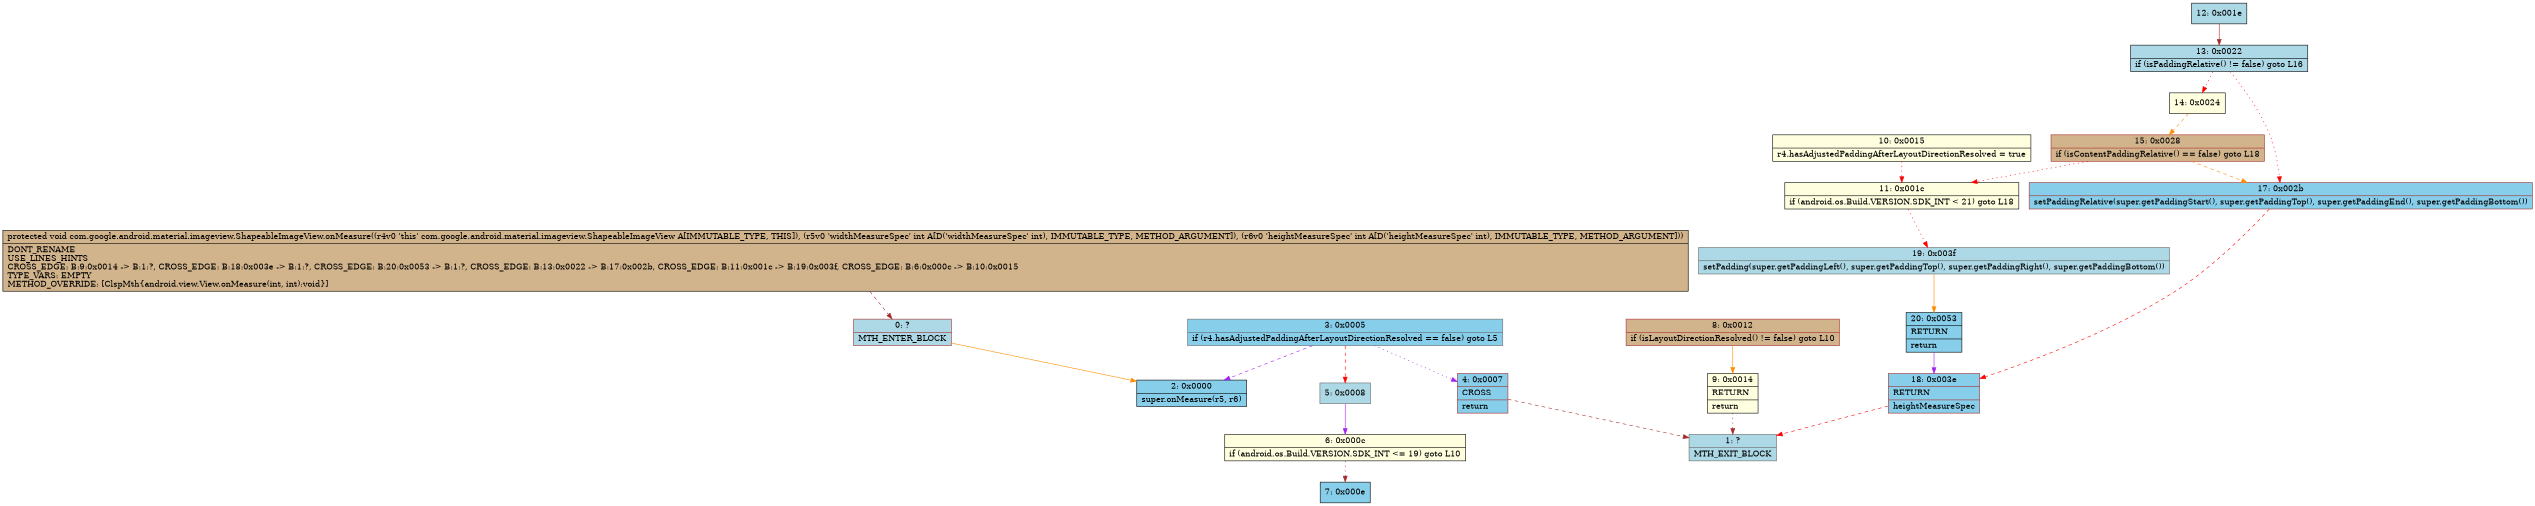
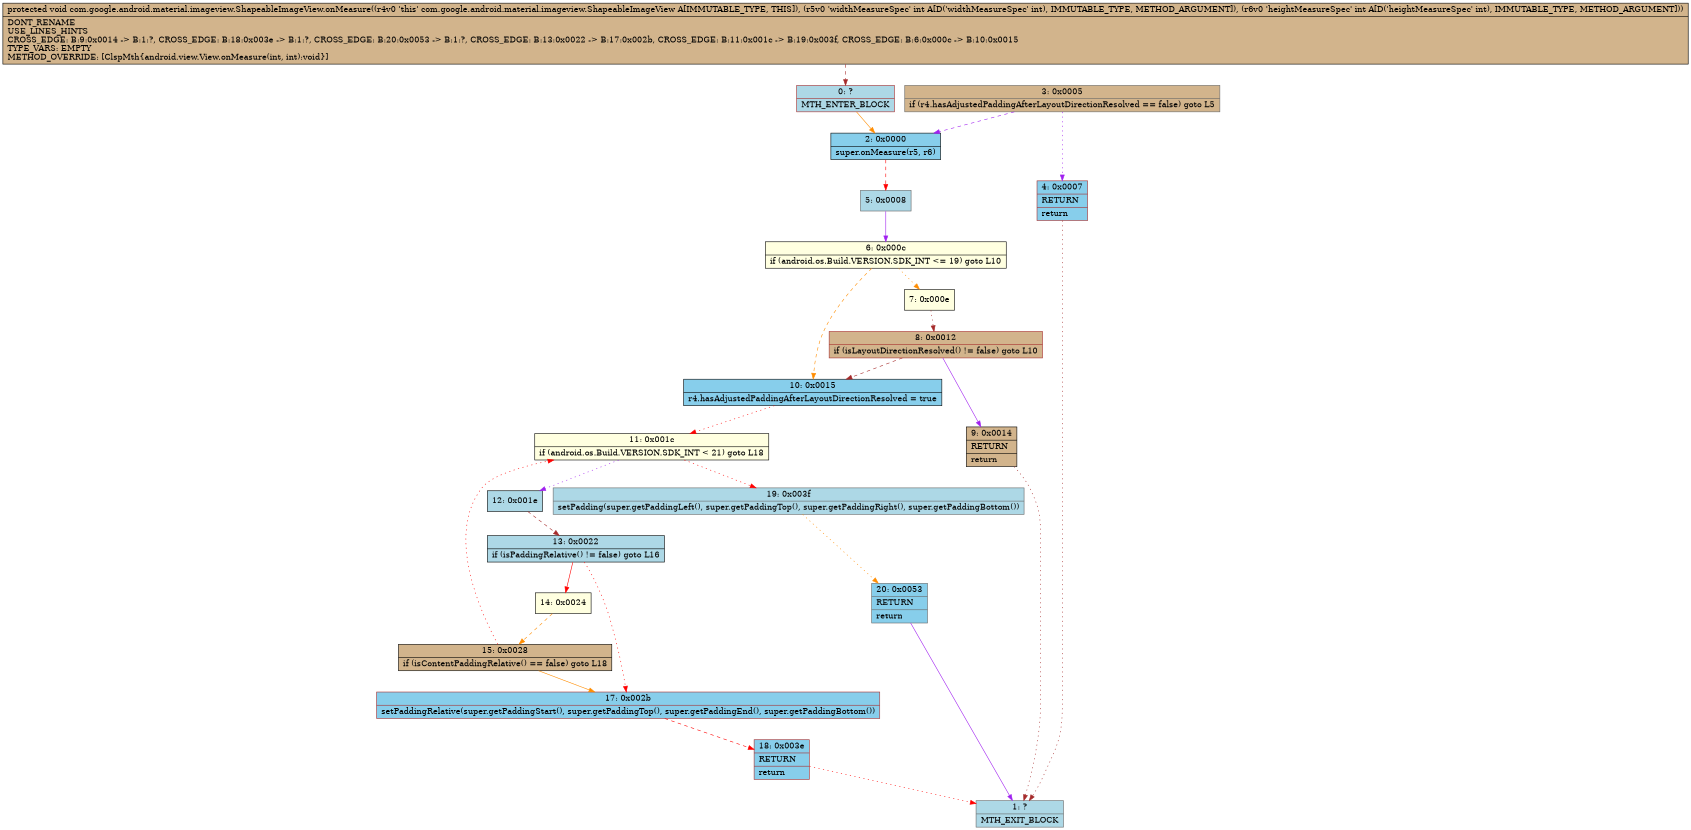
(2219, 32) -> (541, 522)
(2209, 80) -> (570, 575)
(1902, 148) -> (813, 392)
(2158, 148) -> (505, 658)
(2217, 171) -> (564, 680)
(1934, 290) -> (838, 547)
none -> (832, 315)
none -> (932, 318)
(1345, 332) -> (1062, 99)
(1934, 332) -> (900, 603)
(1733, 356) -> (960, 390)
(1934, 360) -> (960, 709)
(1345, 361) -> (886, 172)
none -> (877, 368)
(1477, 393) -> (1060, 200)
(1733, 393) -> (992, 447)
(1934, 406) -> (772, 773)
(1596, 418) -> (1062, 511)
(1835, 420) -> (890, 784)
(1345, 469) -> (907, 277)
none -> (582, 474)
(1345, 492) -> (929, 300)
